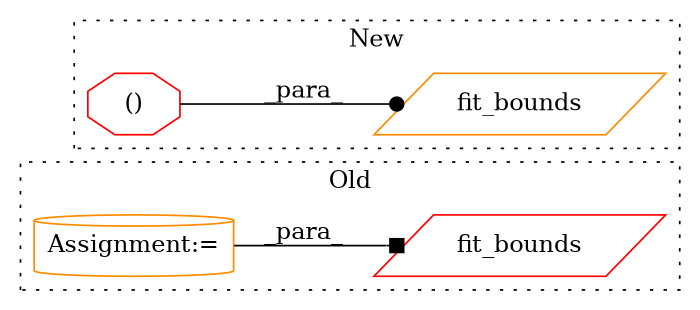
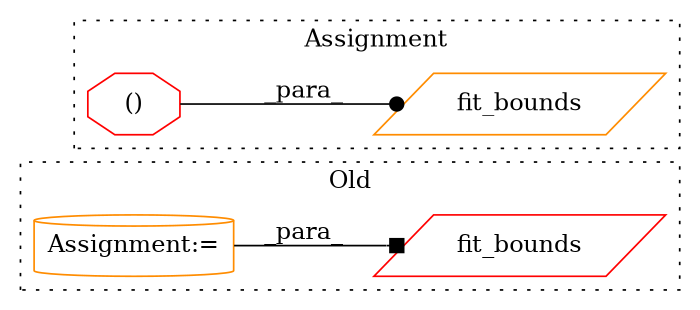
(377, 40) -> (377, 40)
